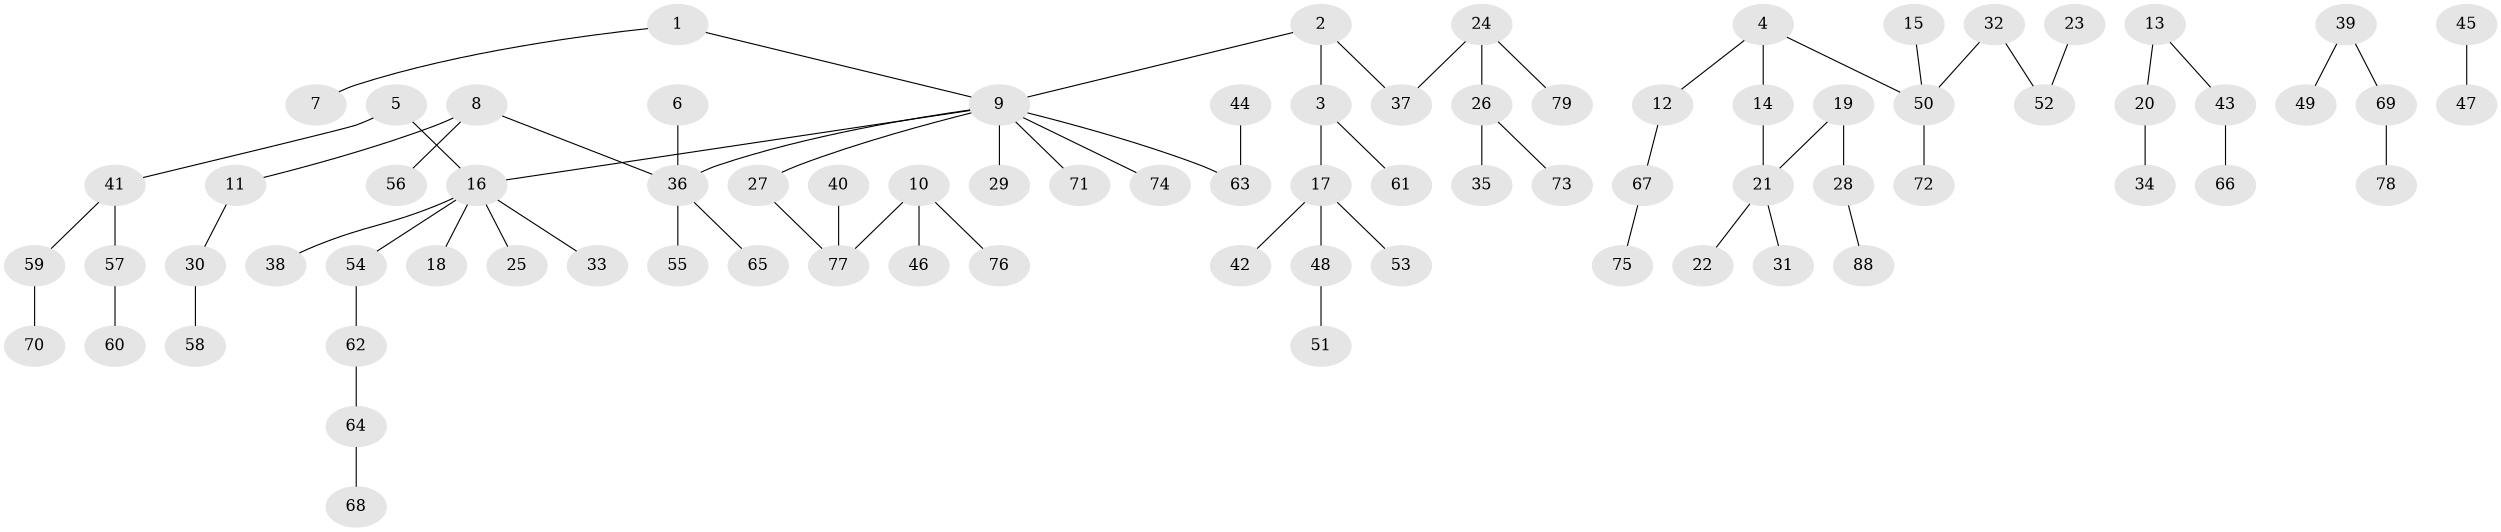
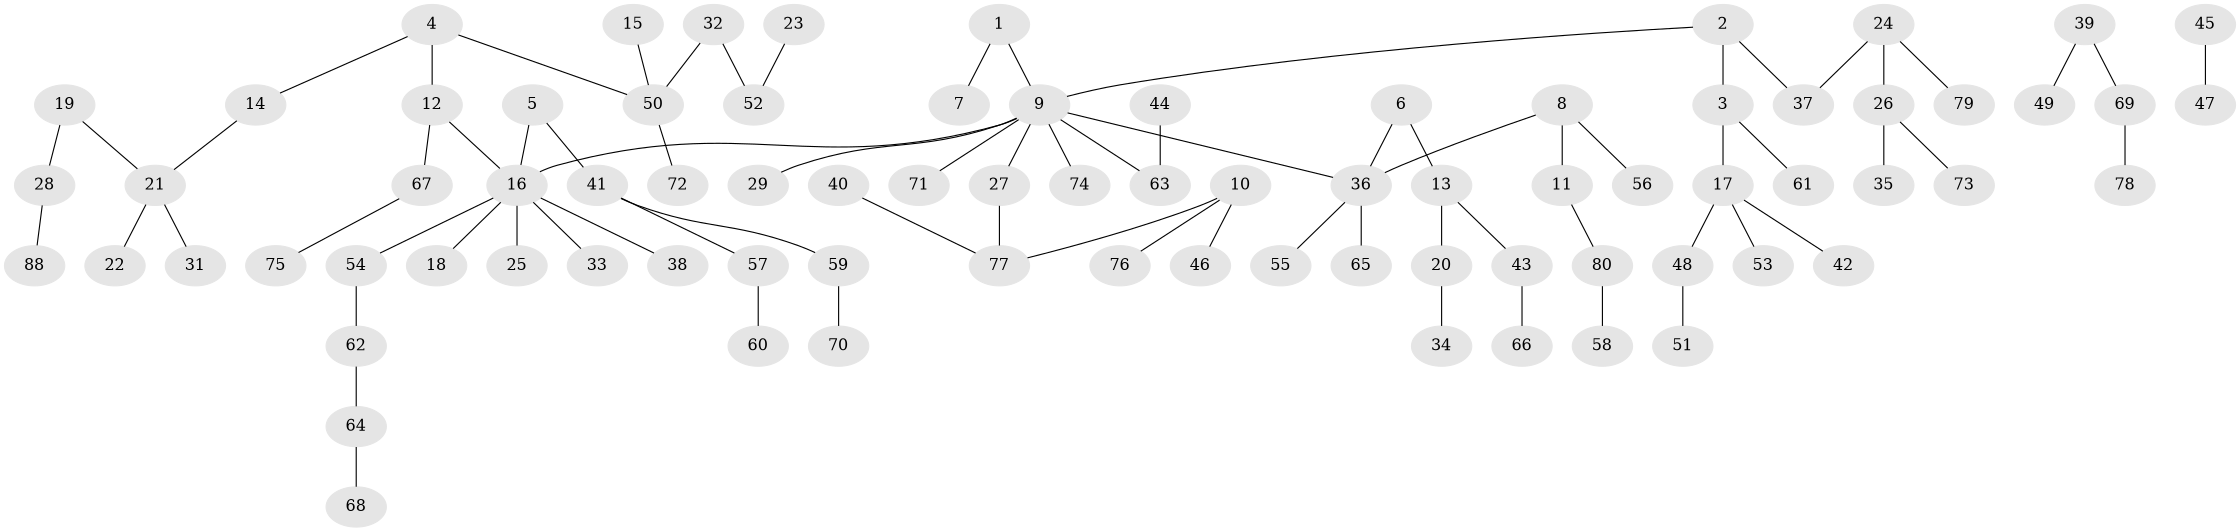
none -> (475, 145)
none -> (1422, 145)
(195, 266) -> (1602, 266)
